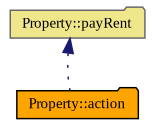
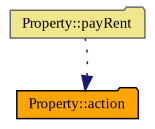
(68, 72) -> (87, 57)
